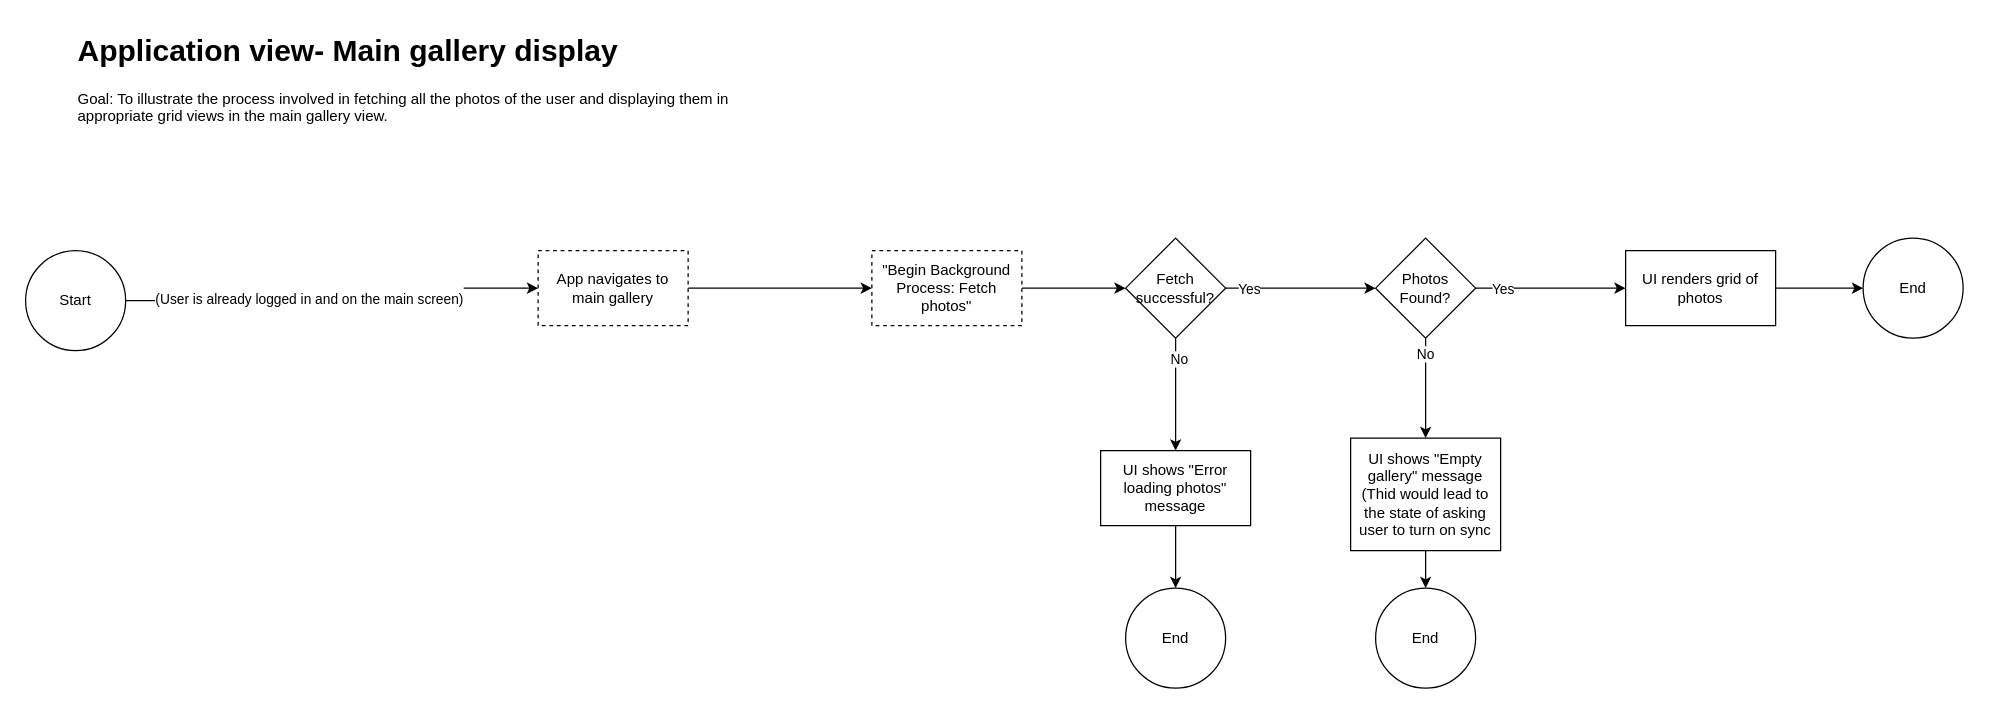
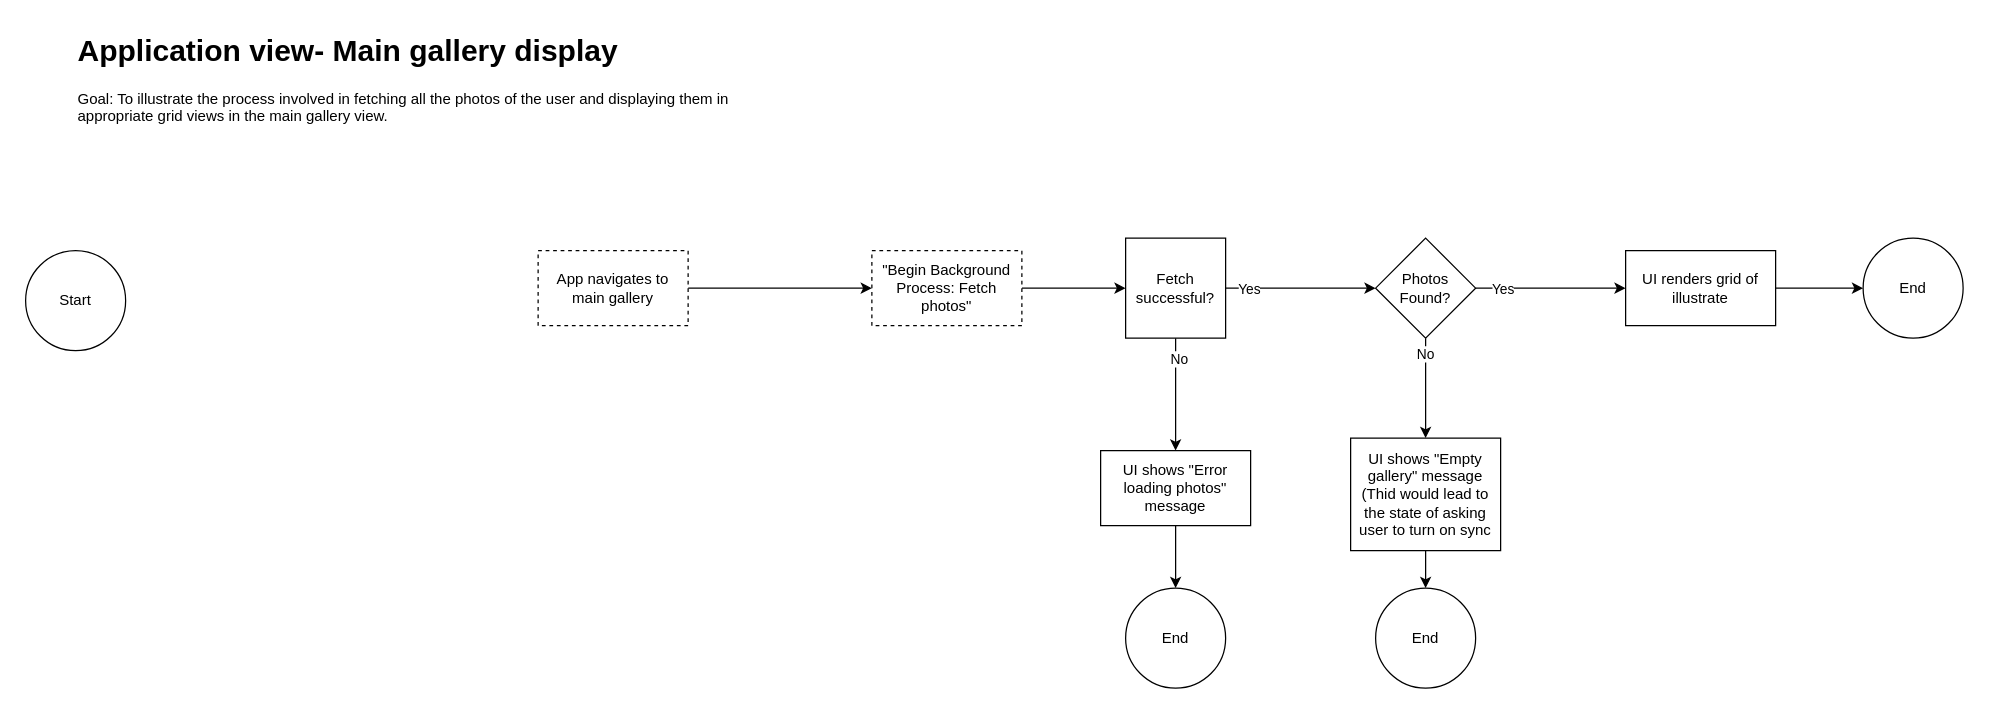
(1176, 288) -> (1176, 288)
(1701, 288) -> (1701, 288)
(232, 301) -> none
